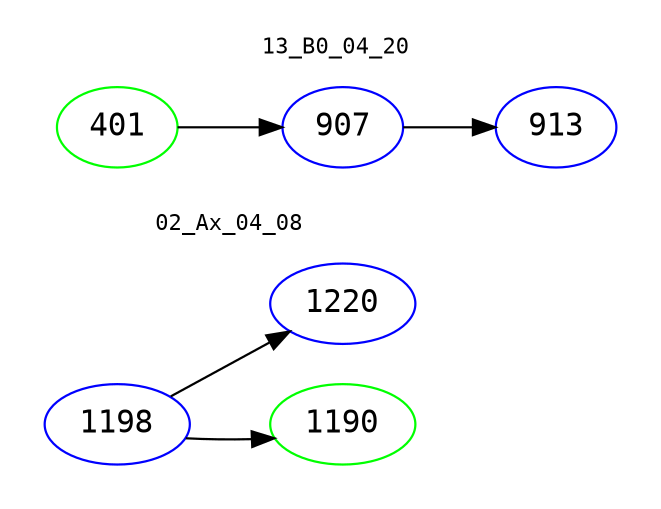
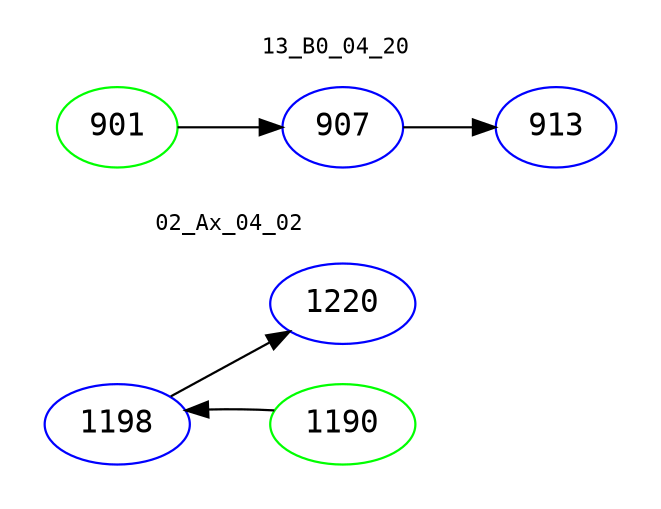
(117, 127) -> (117, 127)
(230, 224) -> (230, 224)
(219, 439) -> (241, 409)
